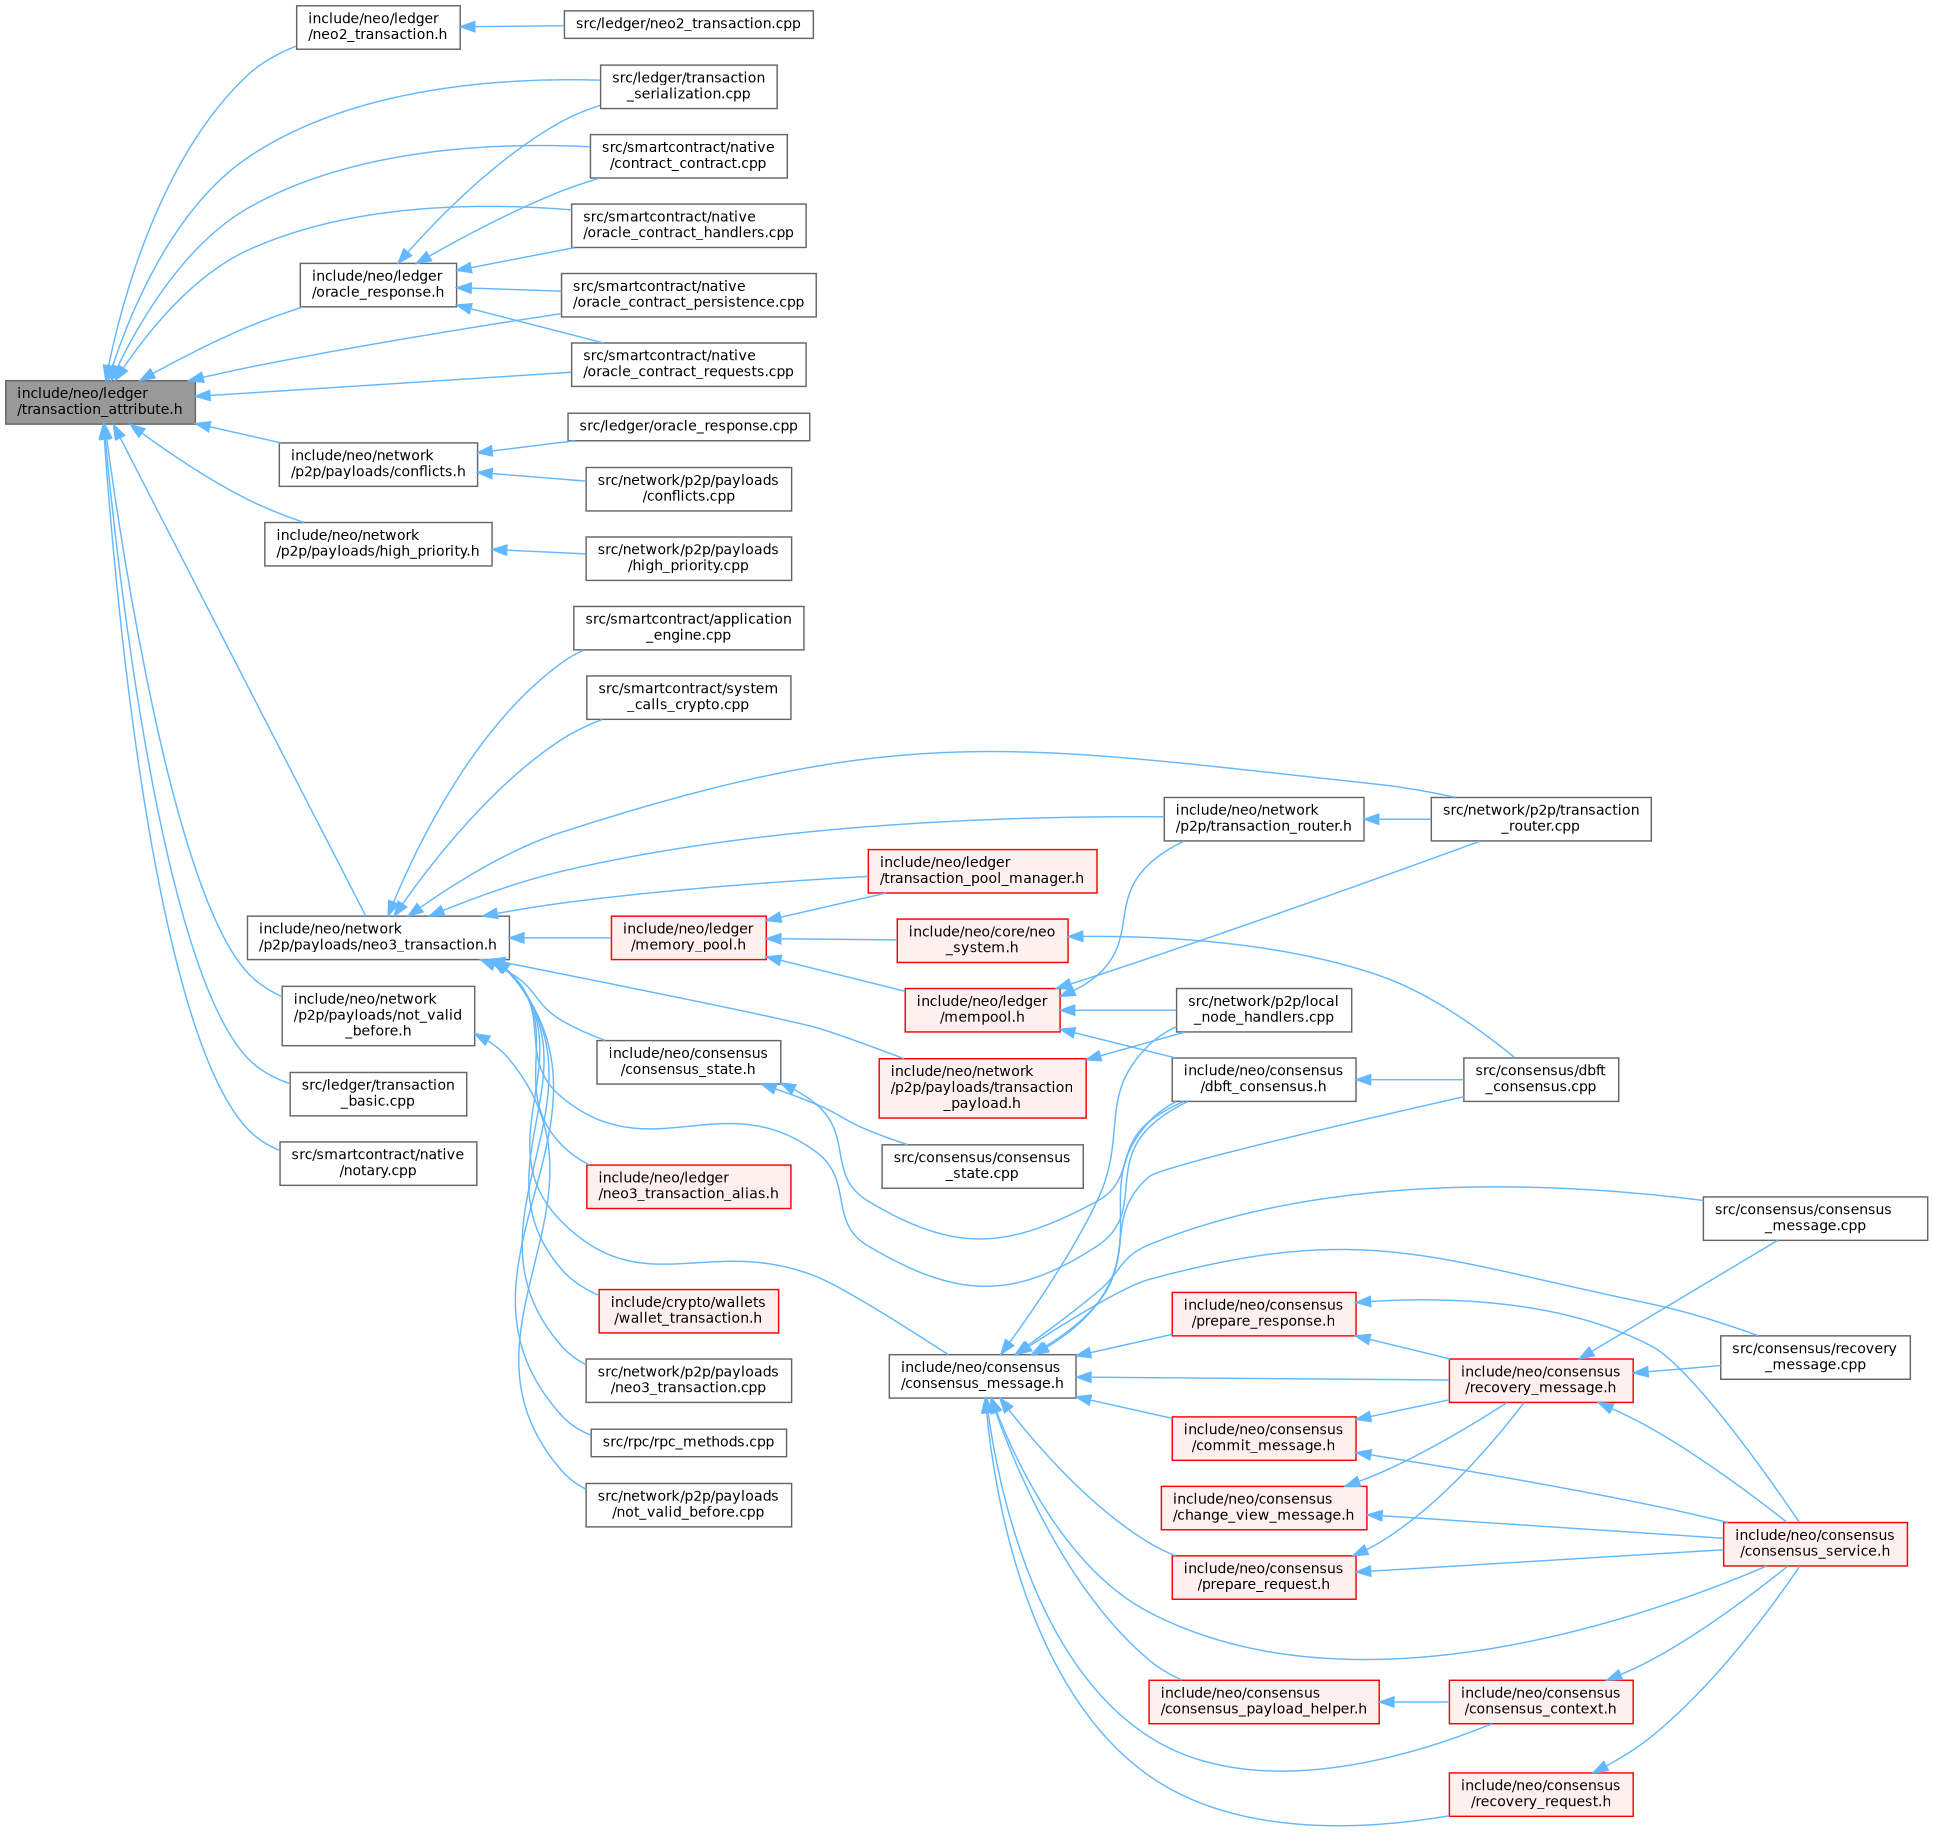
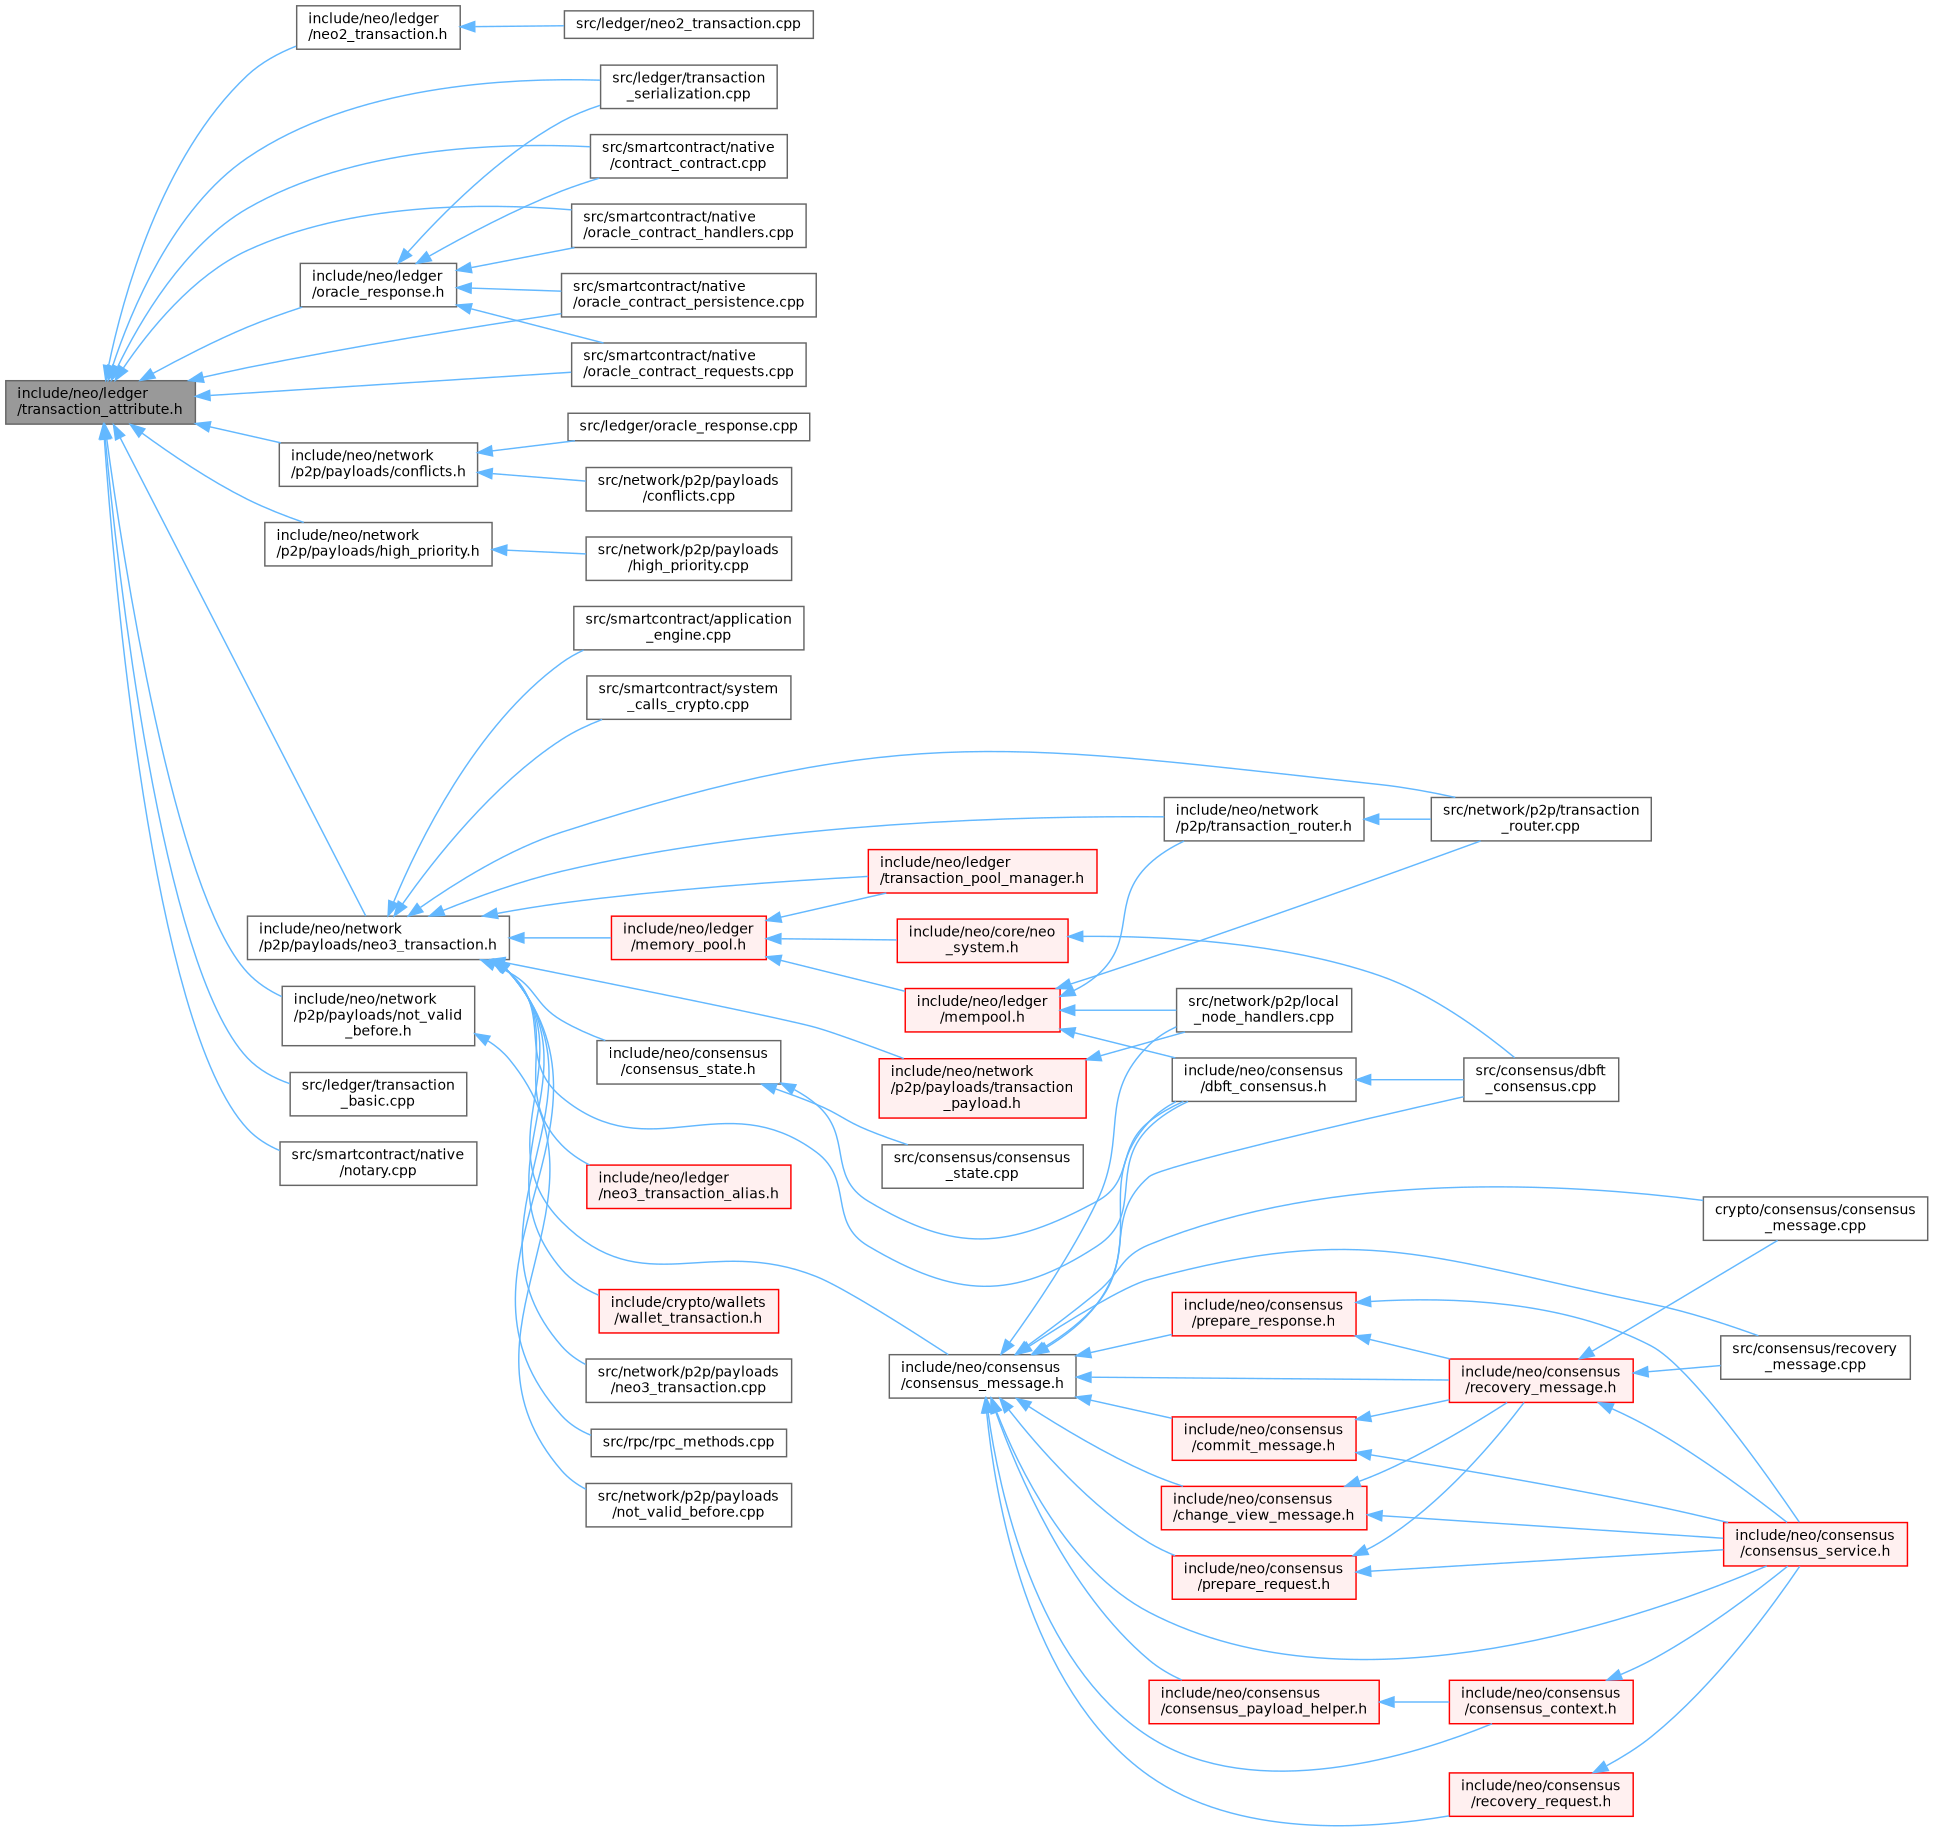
(1816, 1219) -> (1816, 1219)
none -> (1103, 1451)
